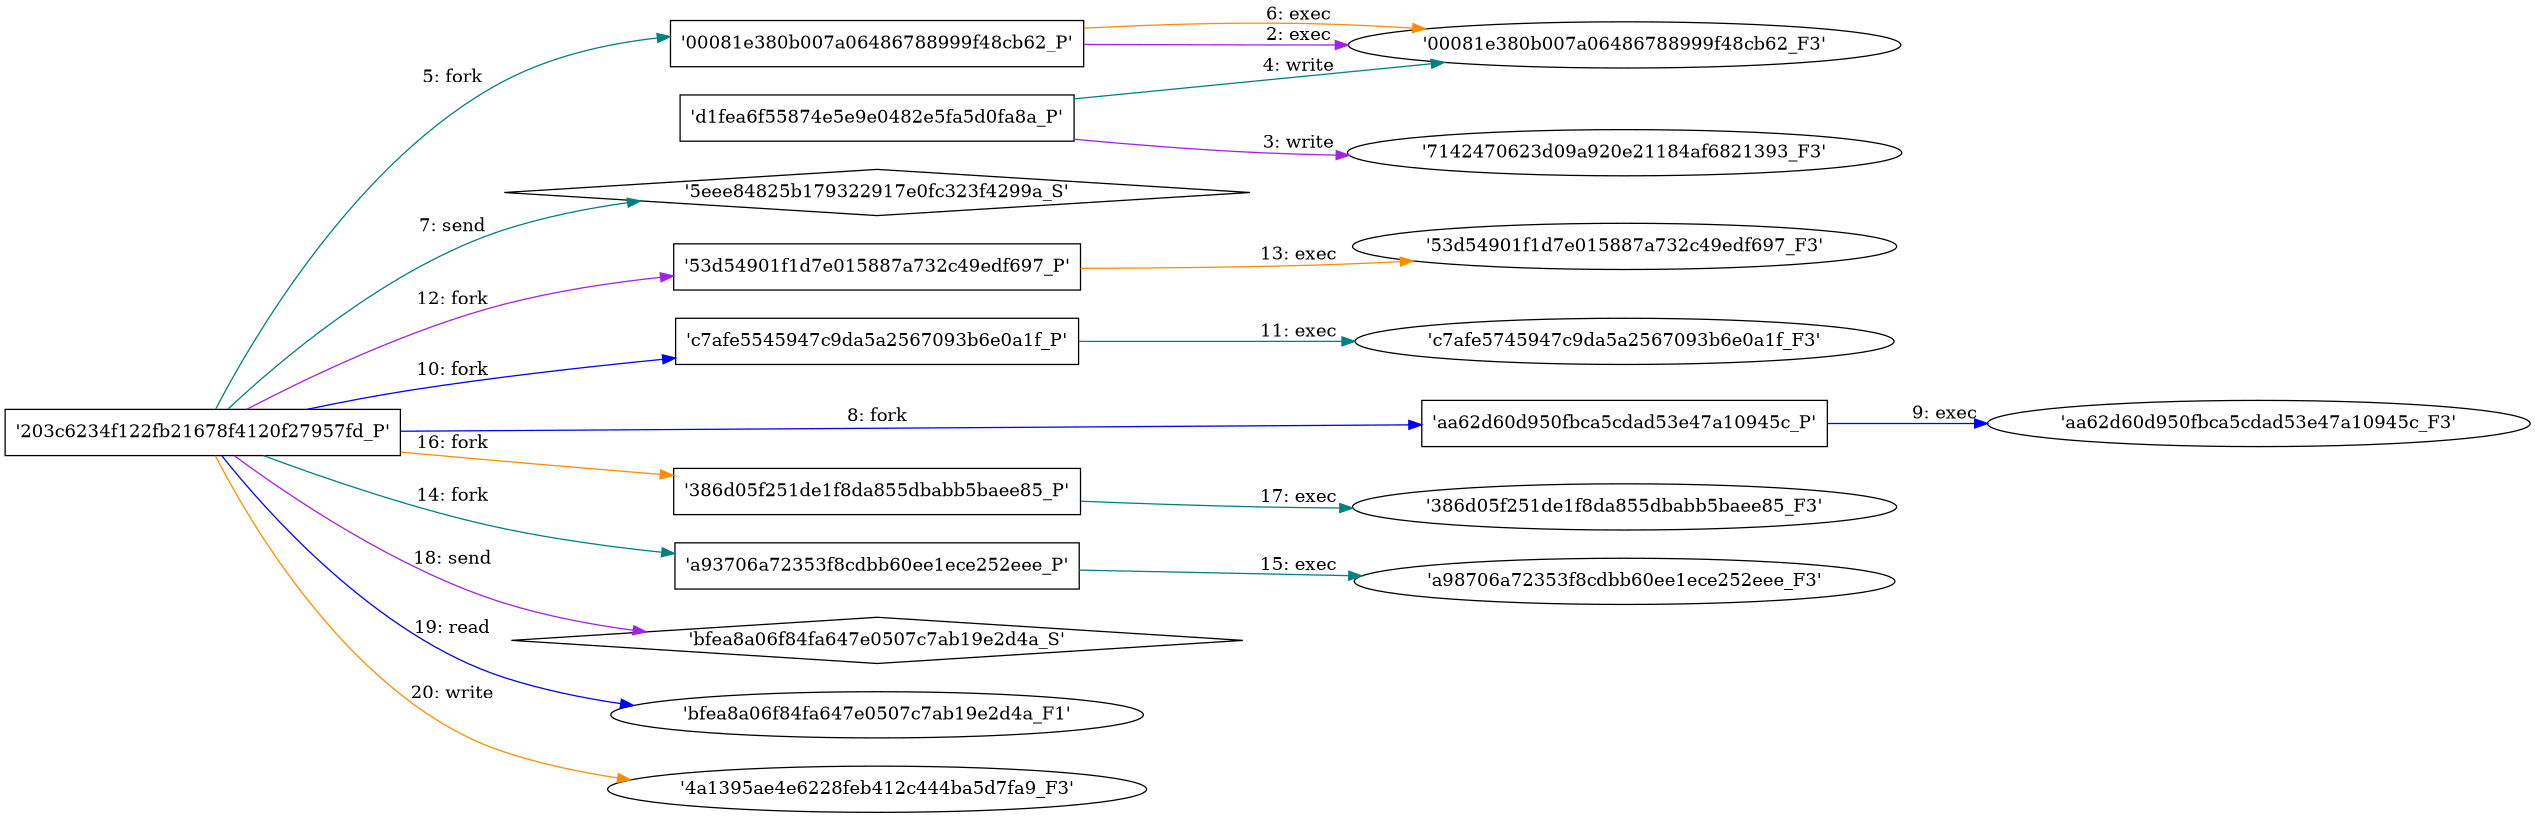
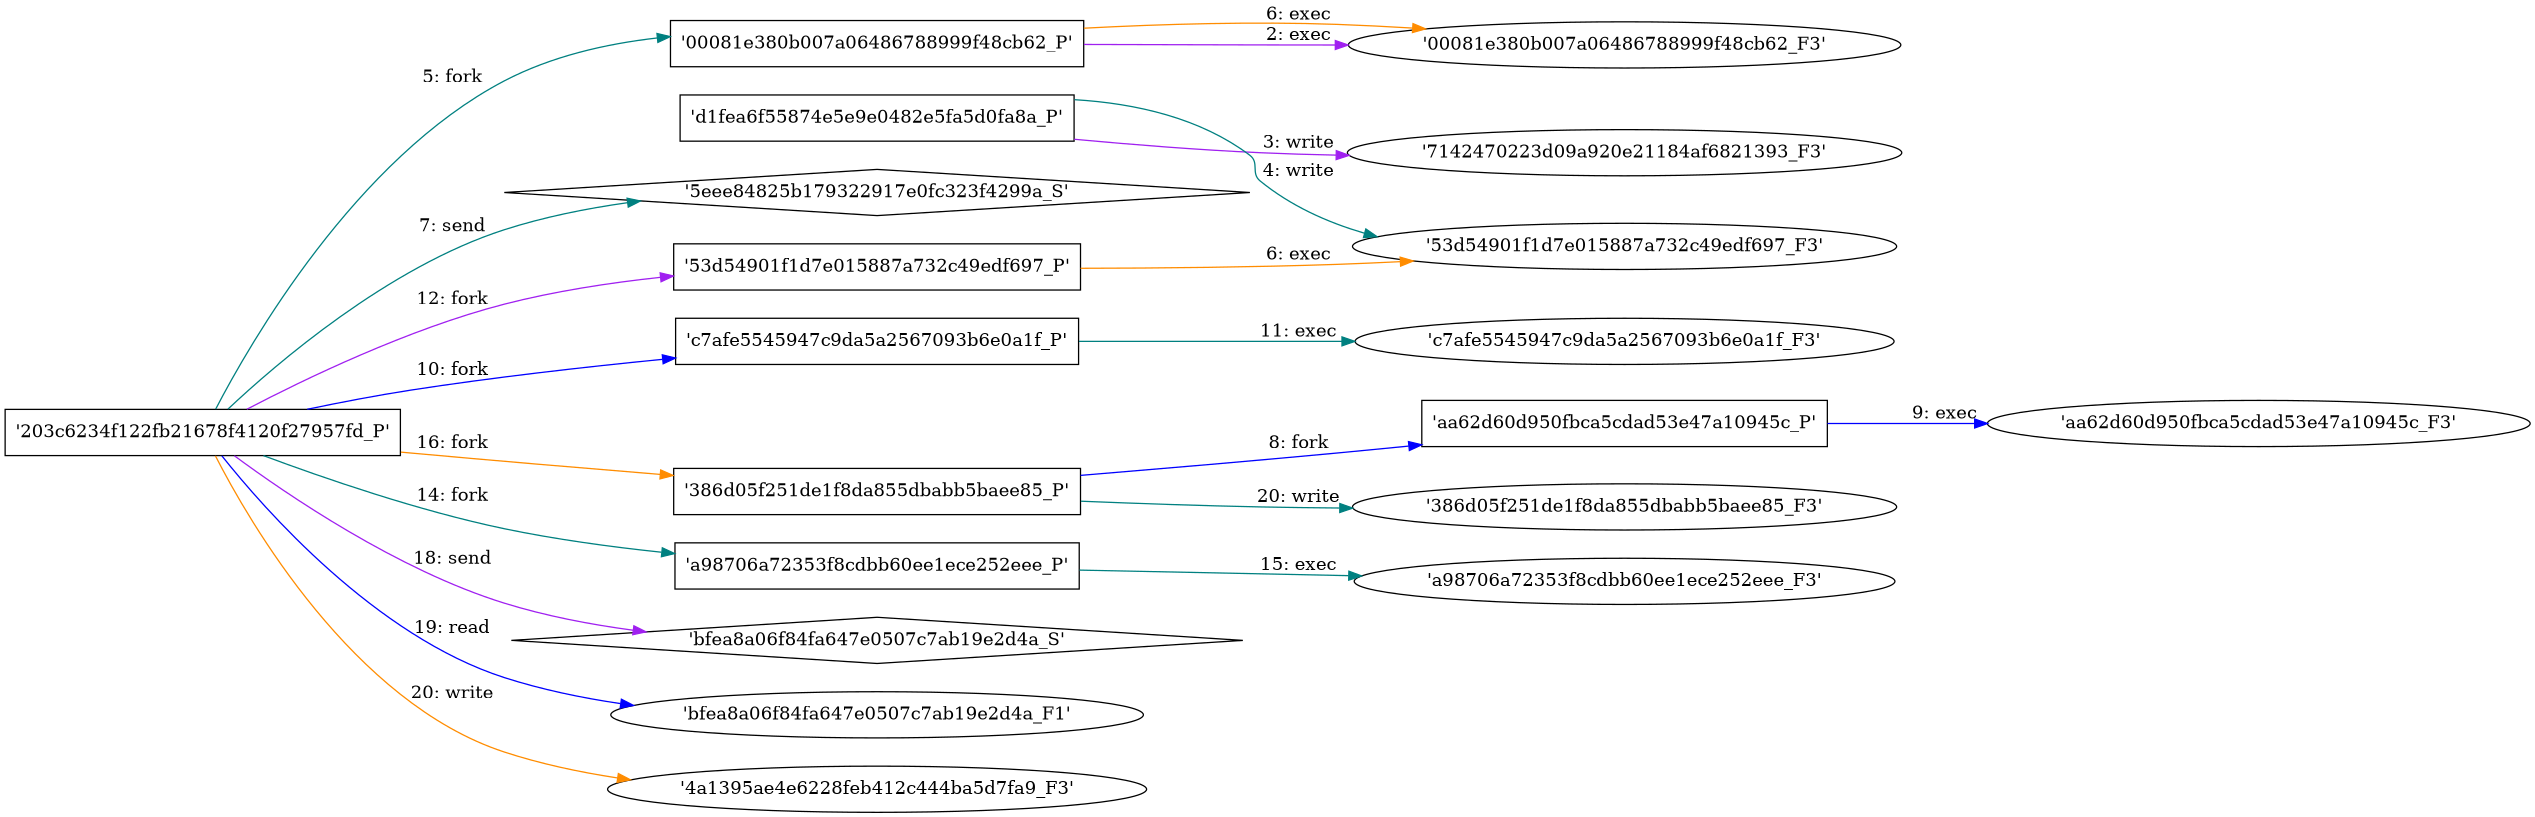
(1253, 81) -> (1226, 140)
(1625, 153) -> (1625, 153)
(1299, 255) -> (1299, 255)
(1625, 341) -> (1625, 341)
(905, 428) -> (1245, 461)
(1299, 497) -> (1299, 497)
(877, 566) -> (877, 566)
